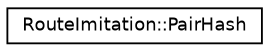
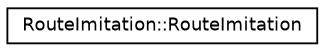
(135, 26) -> (162, 26)
